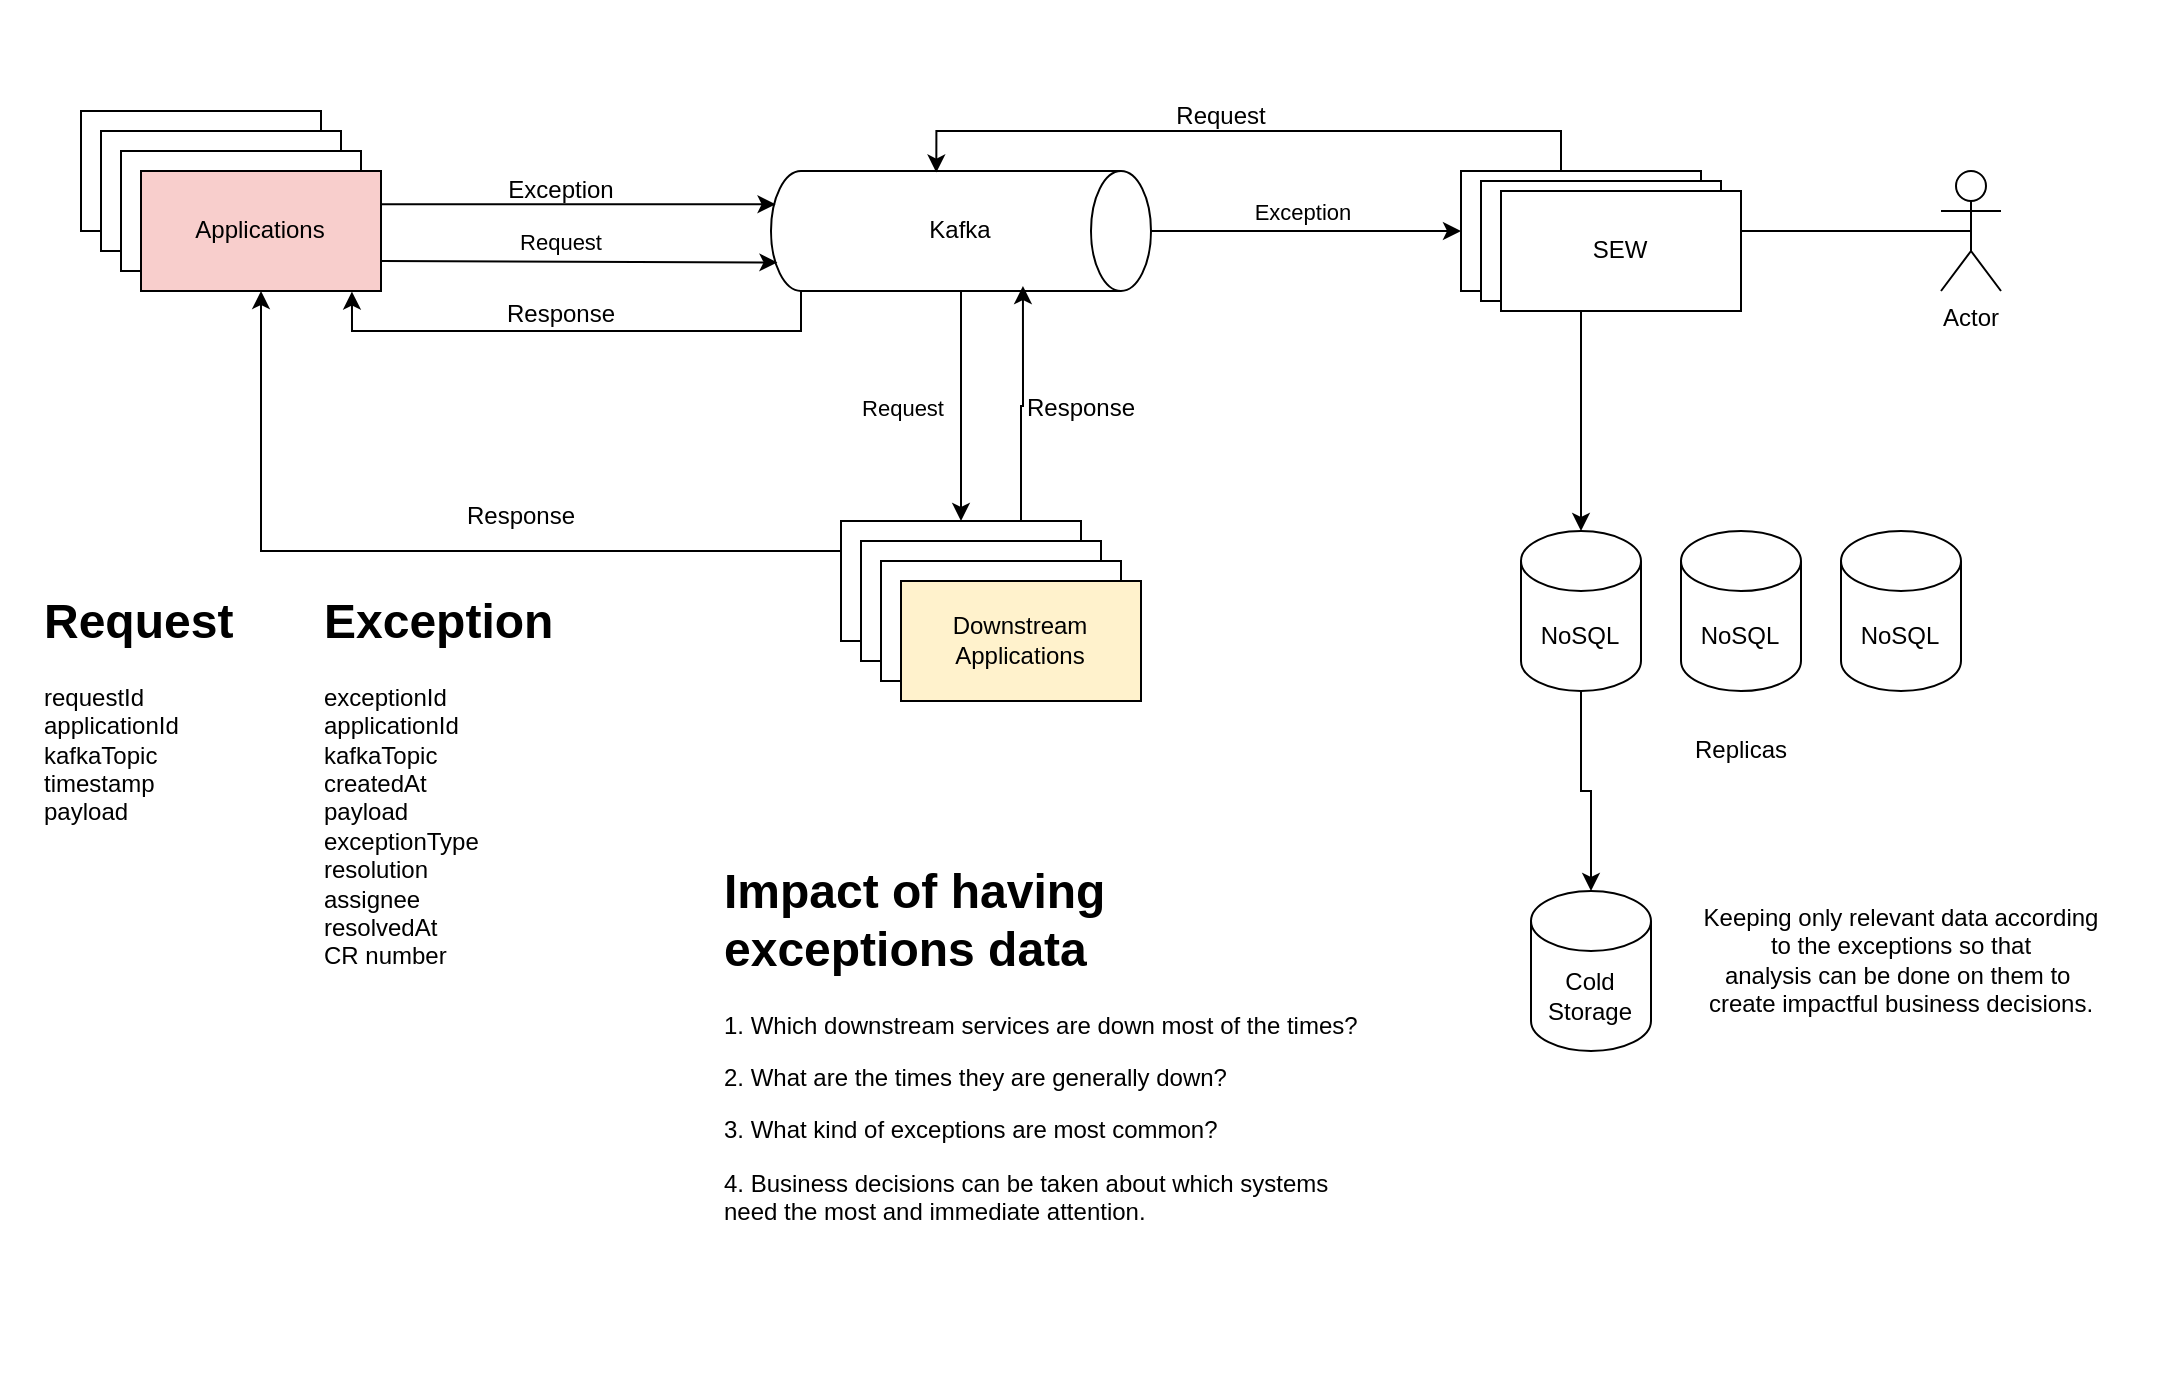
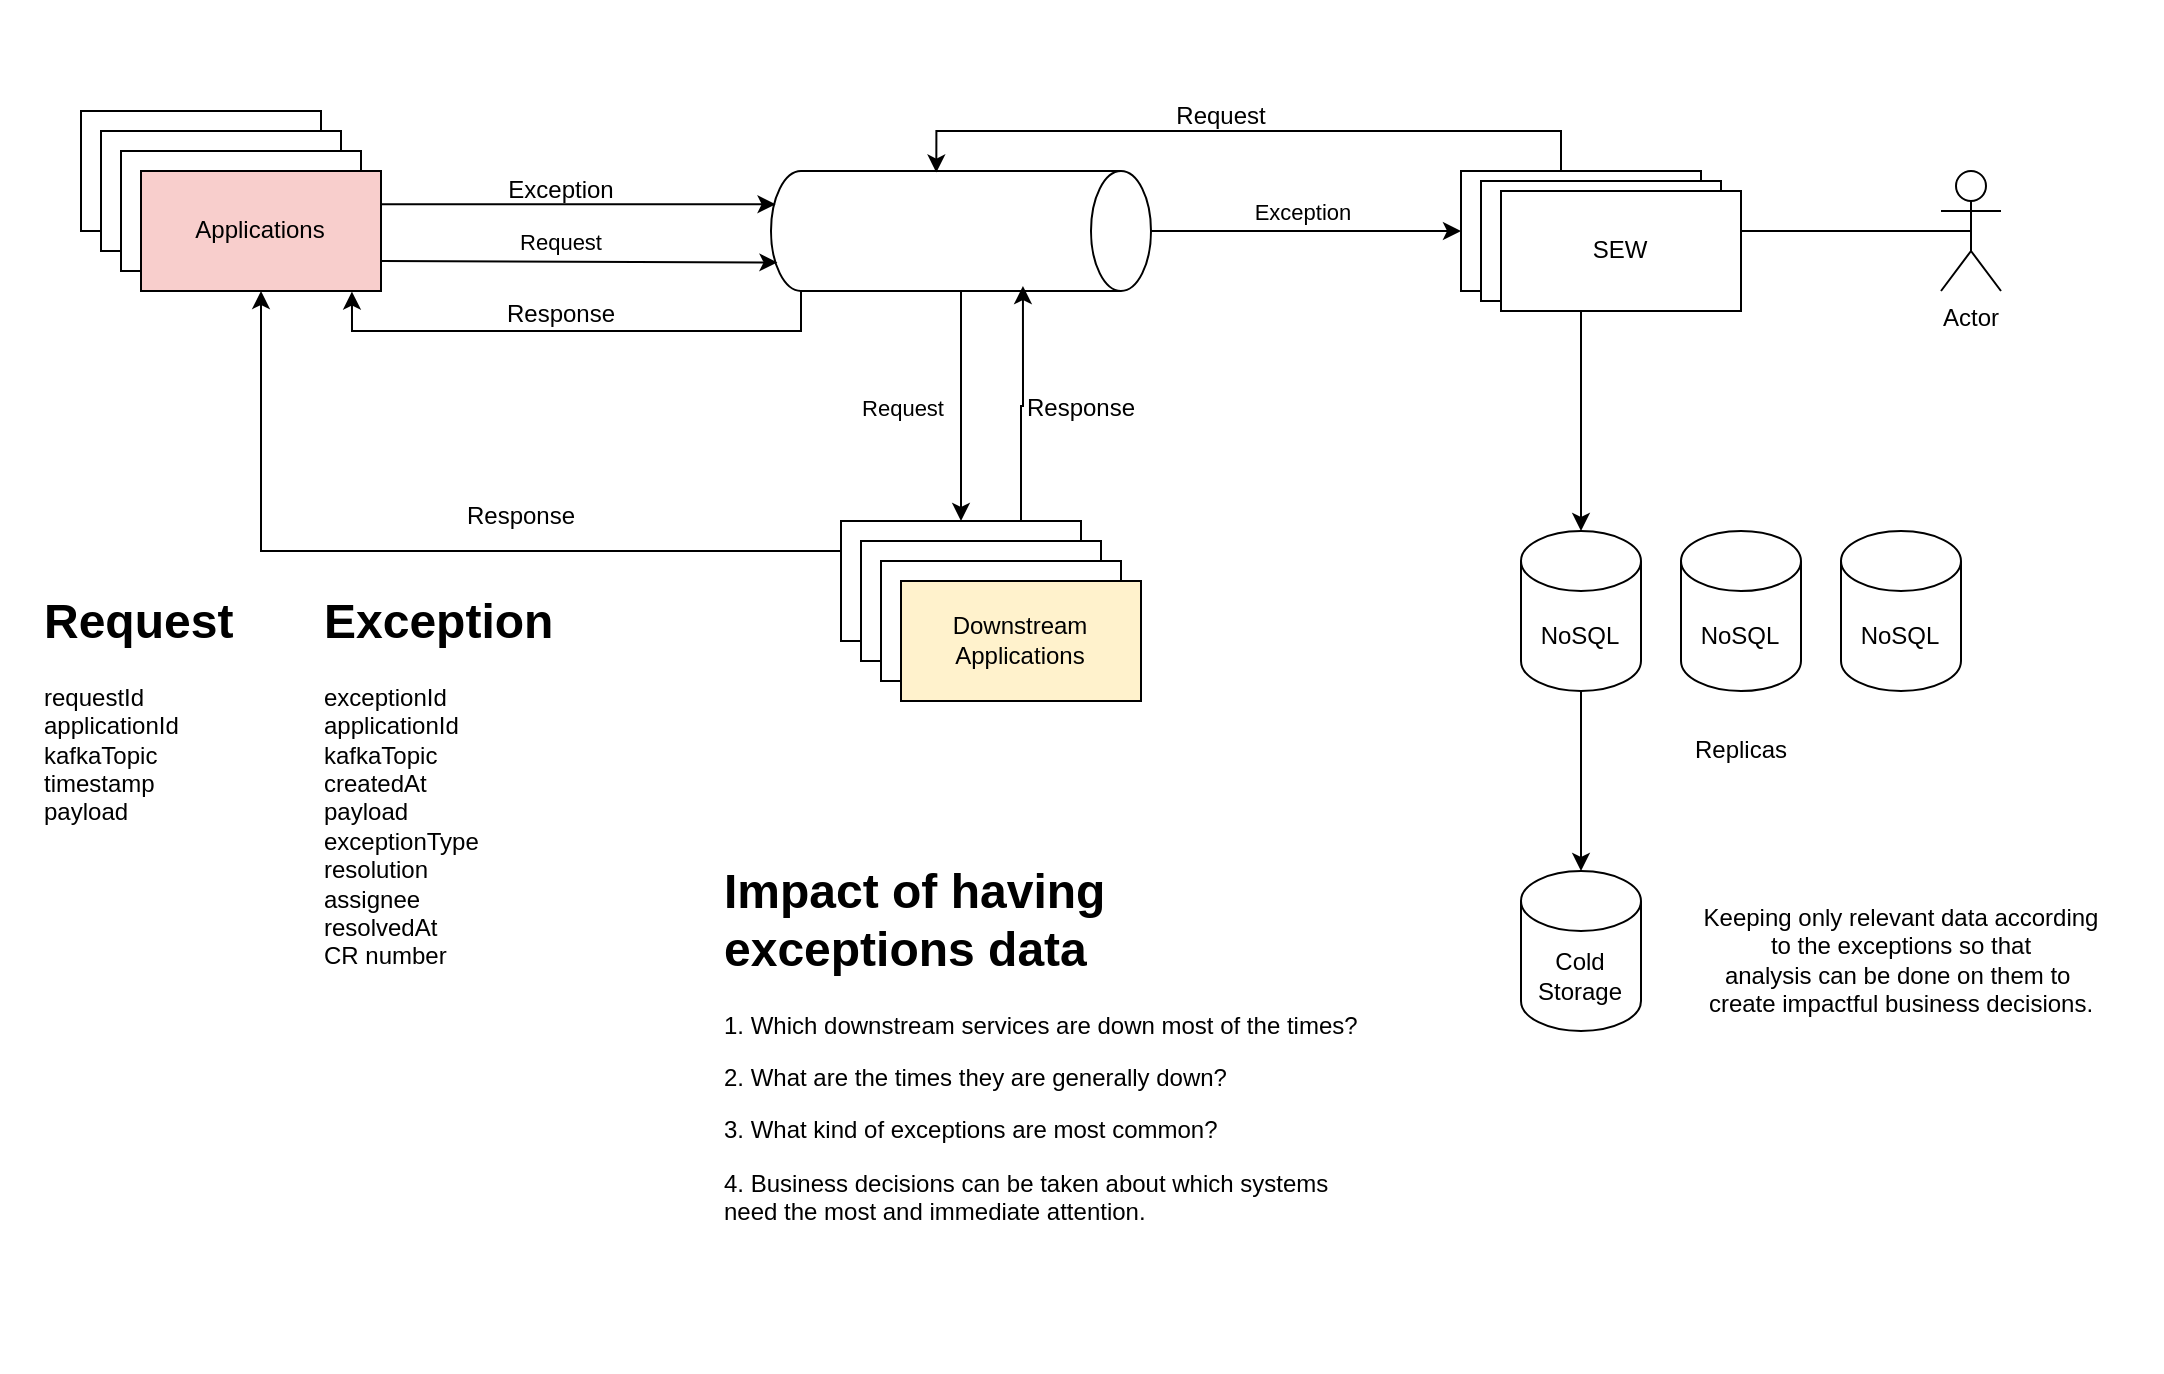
(961, 231) -> none
(1591, 971) -> (1581, 951)
